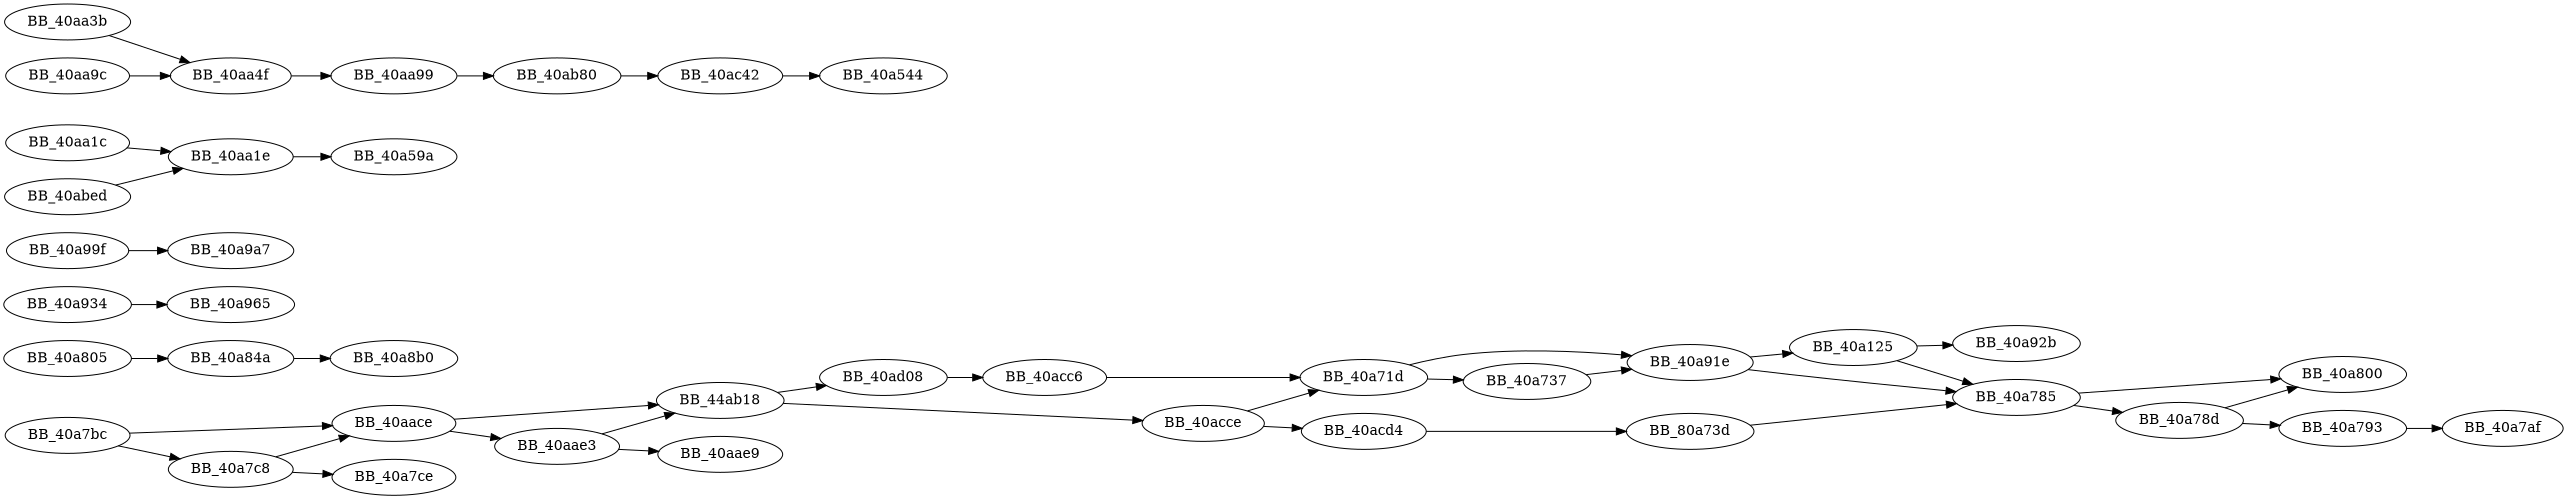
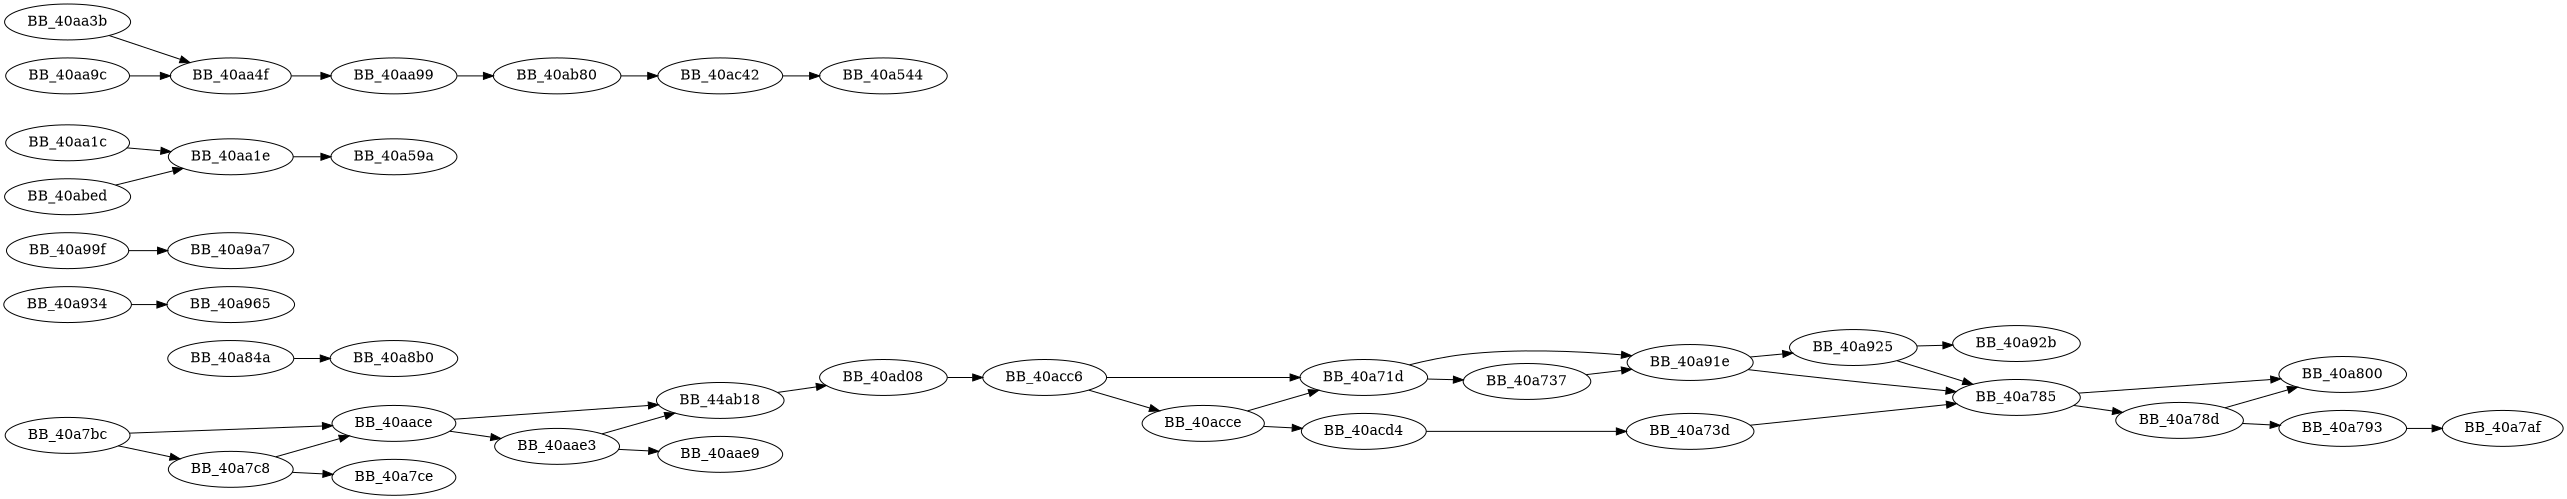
(1853, 348) -> (1853, 348)
(68, 359) -> none
(958, 412) -> (1119, 399)
(1690, 431) -> (1690, 431)
